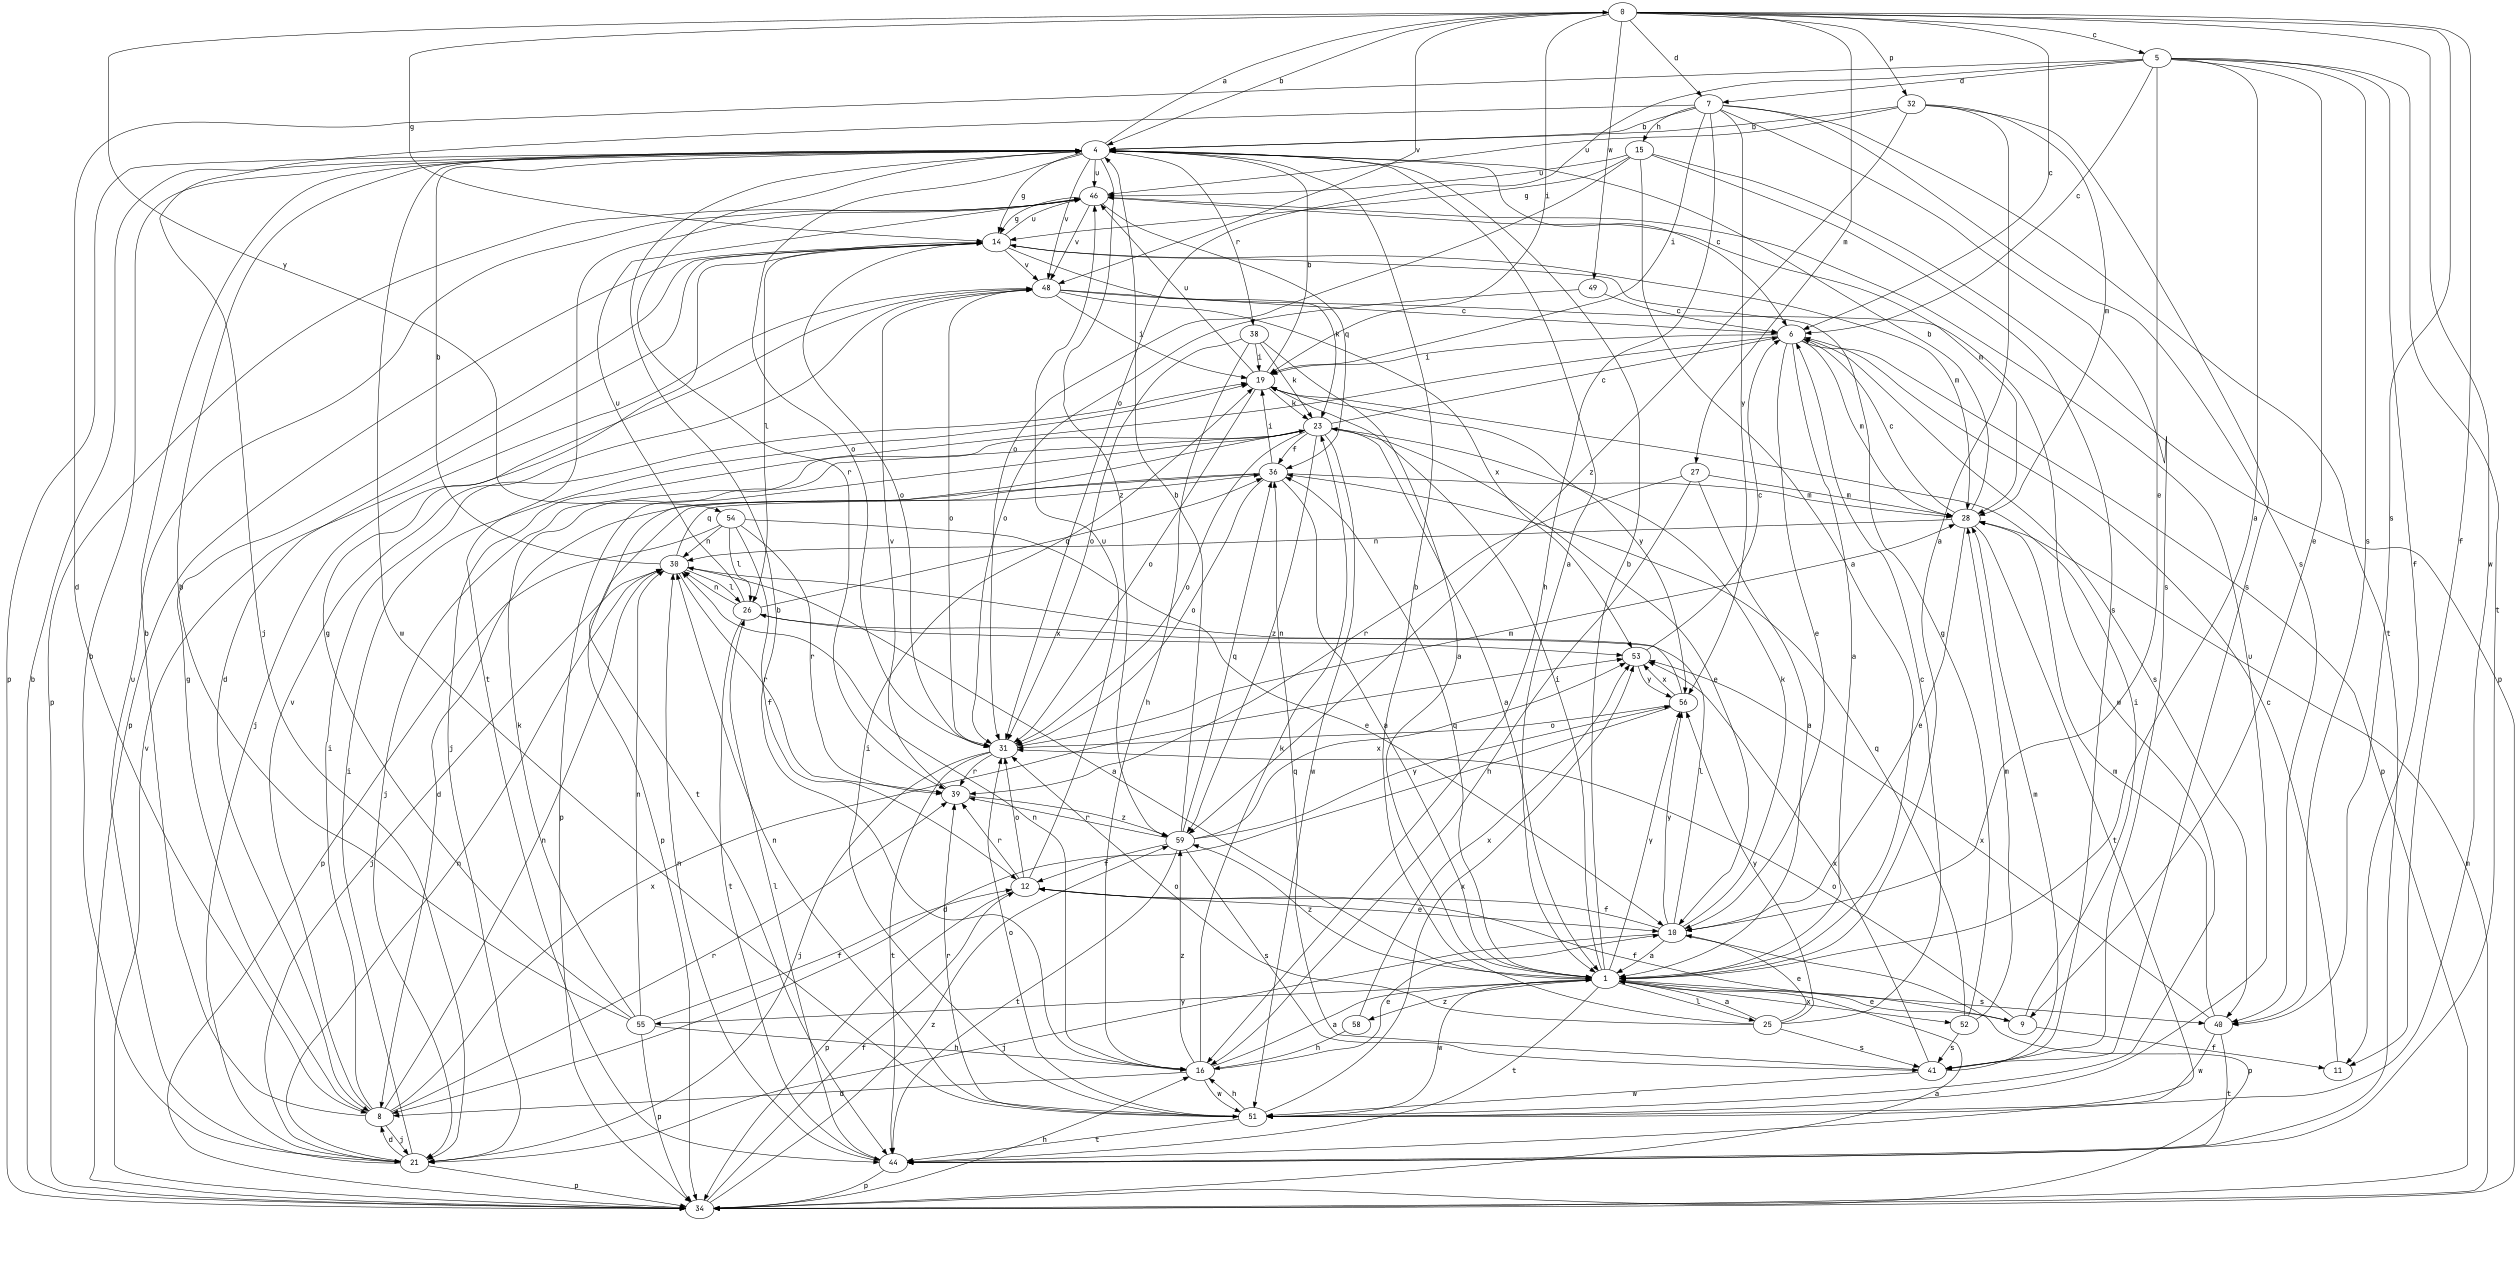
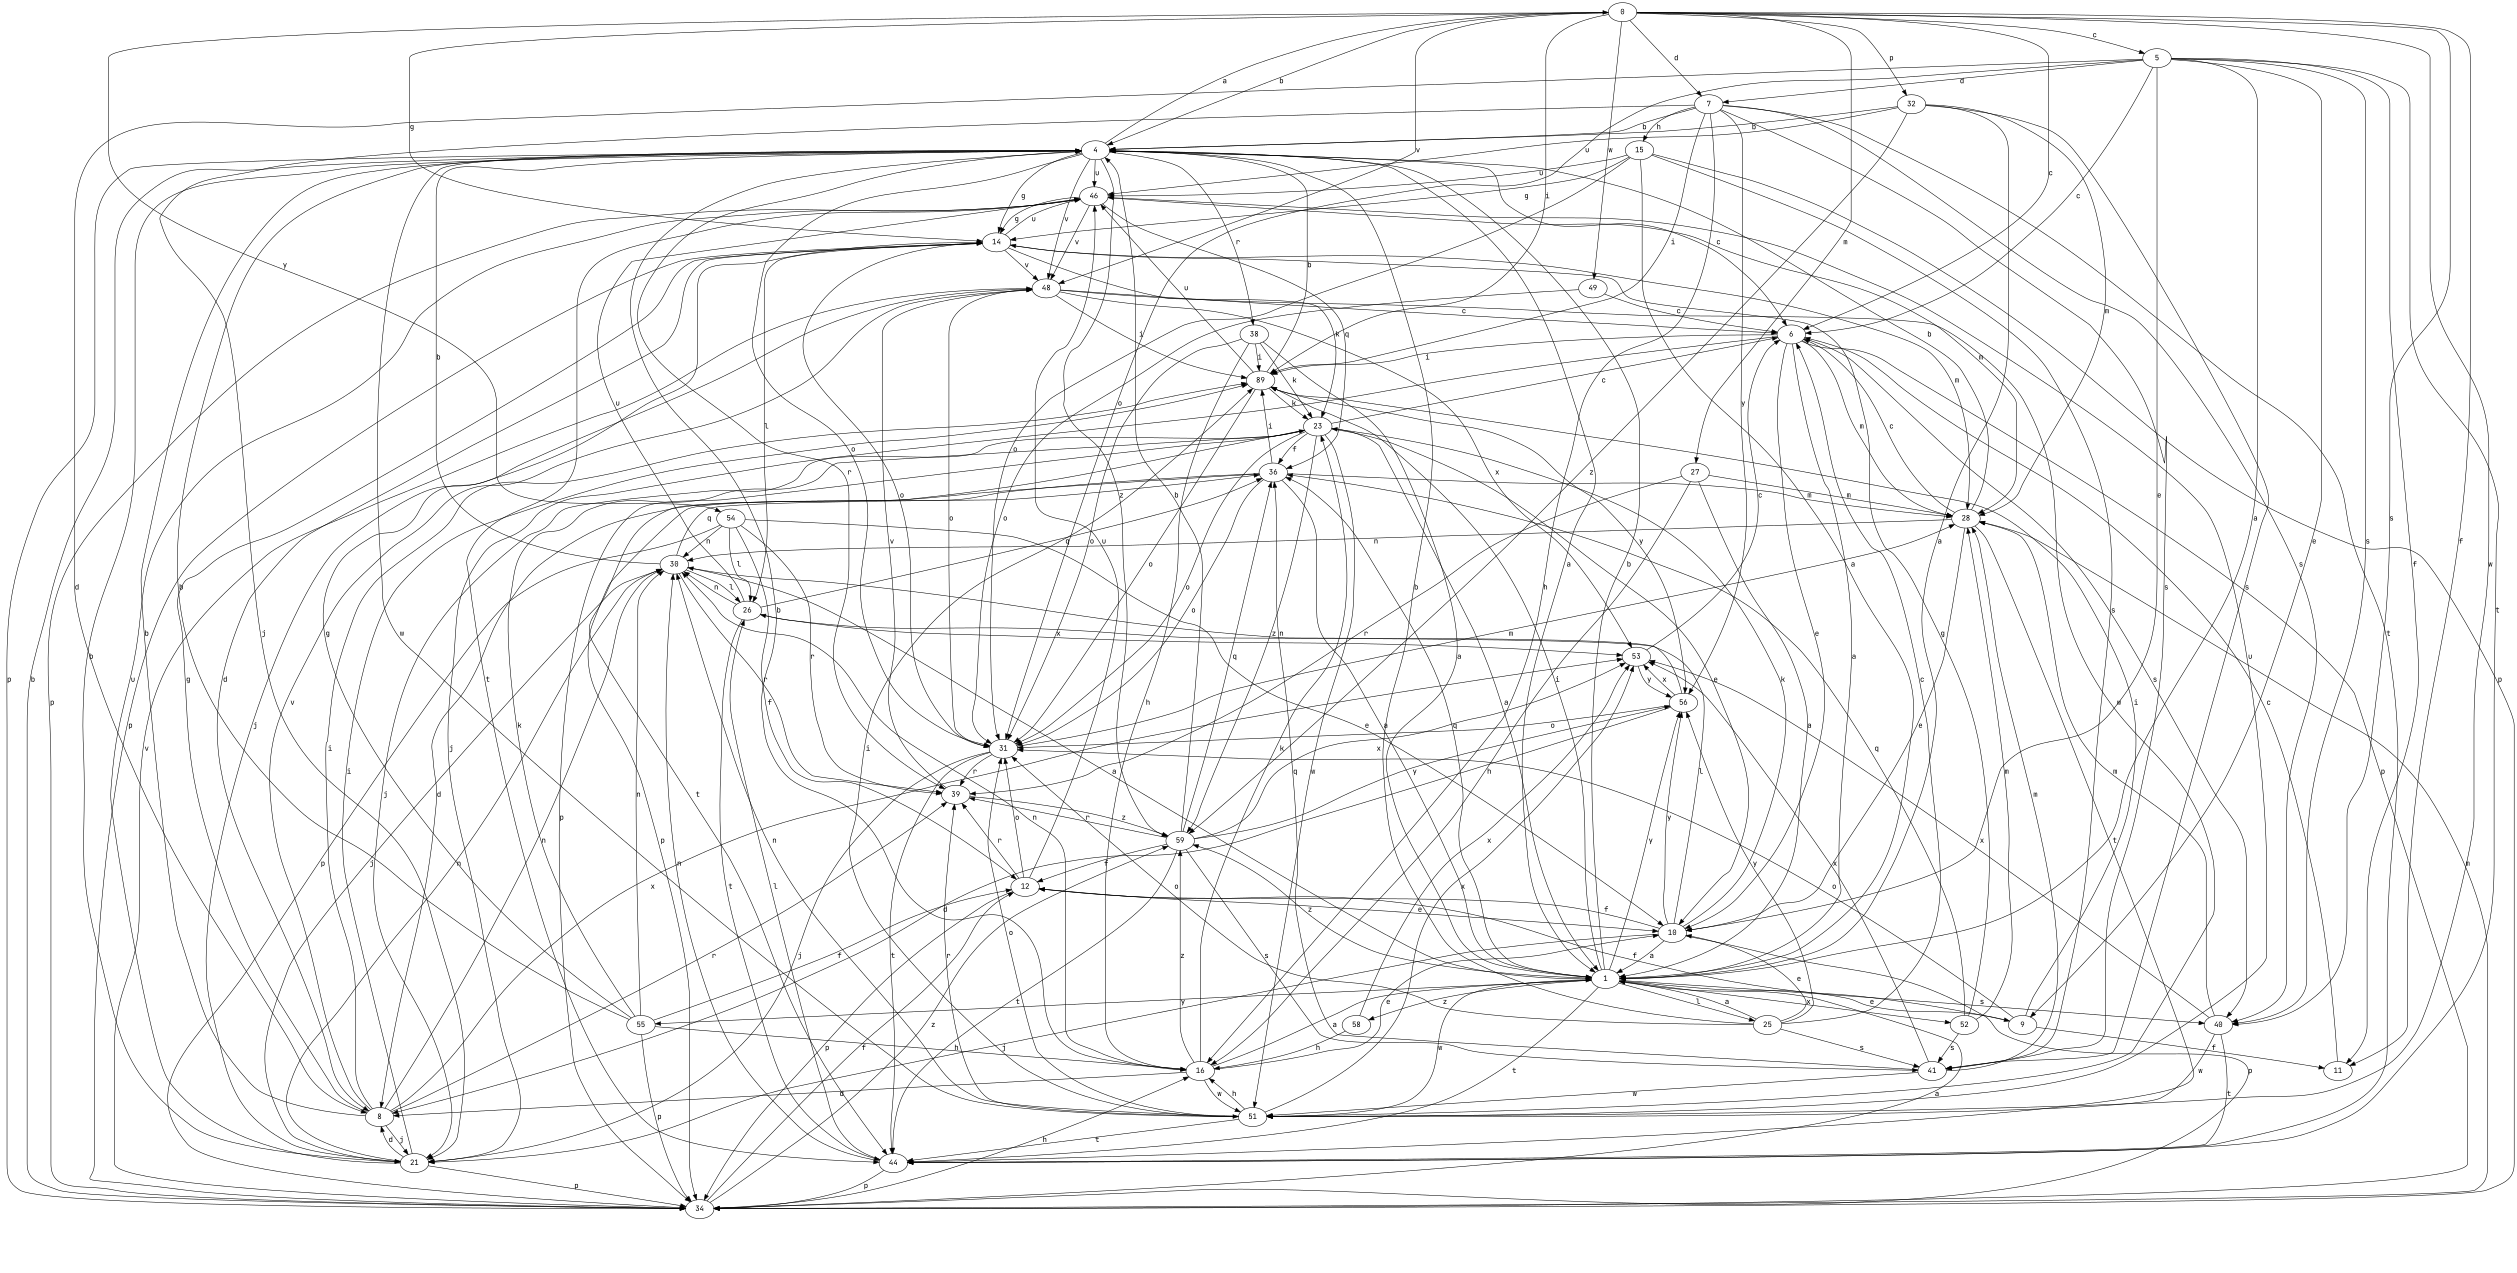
(1261, 380) -> (1261, 380)
